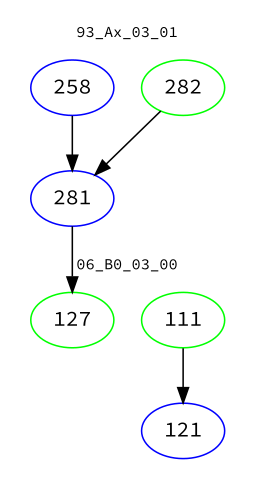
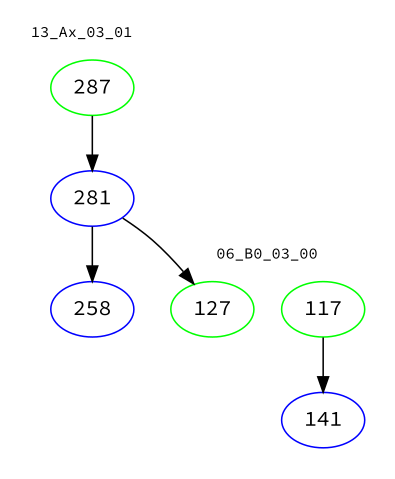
(128, 33) -> (82, 33)
(183, 88) -> (92, 88)
(72, 136) -> (92, 246)
(183, 320) -> (323, 309)
(183, 431) -> (323, 420)
